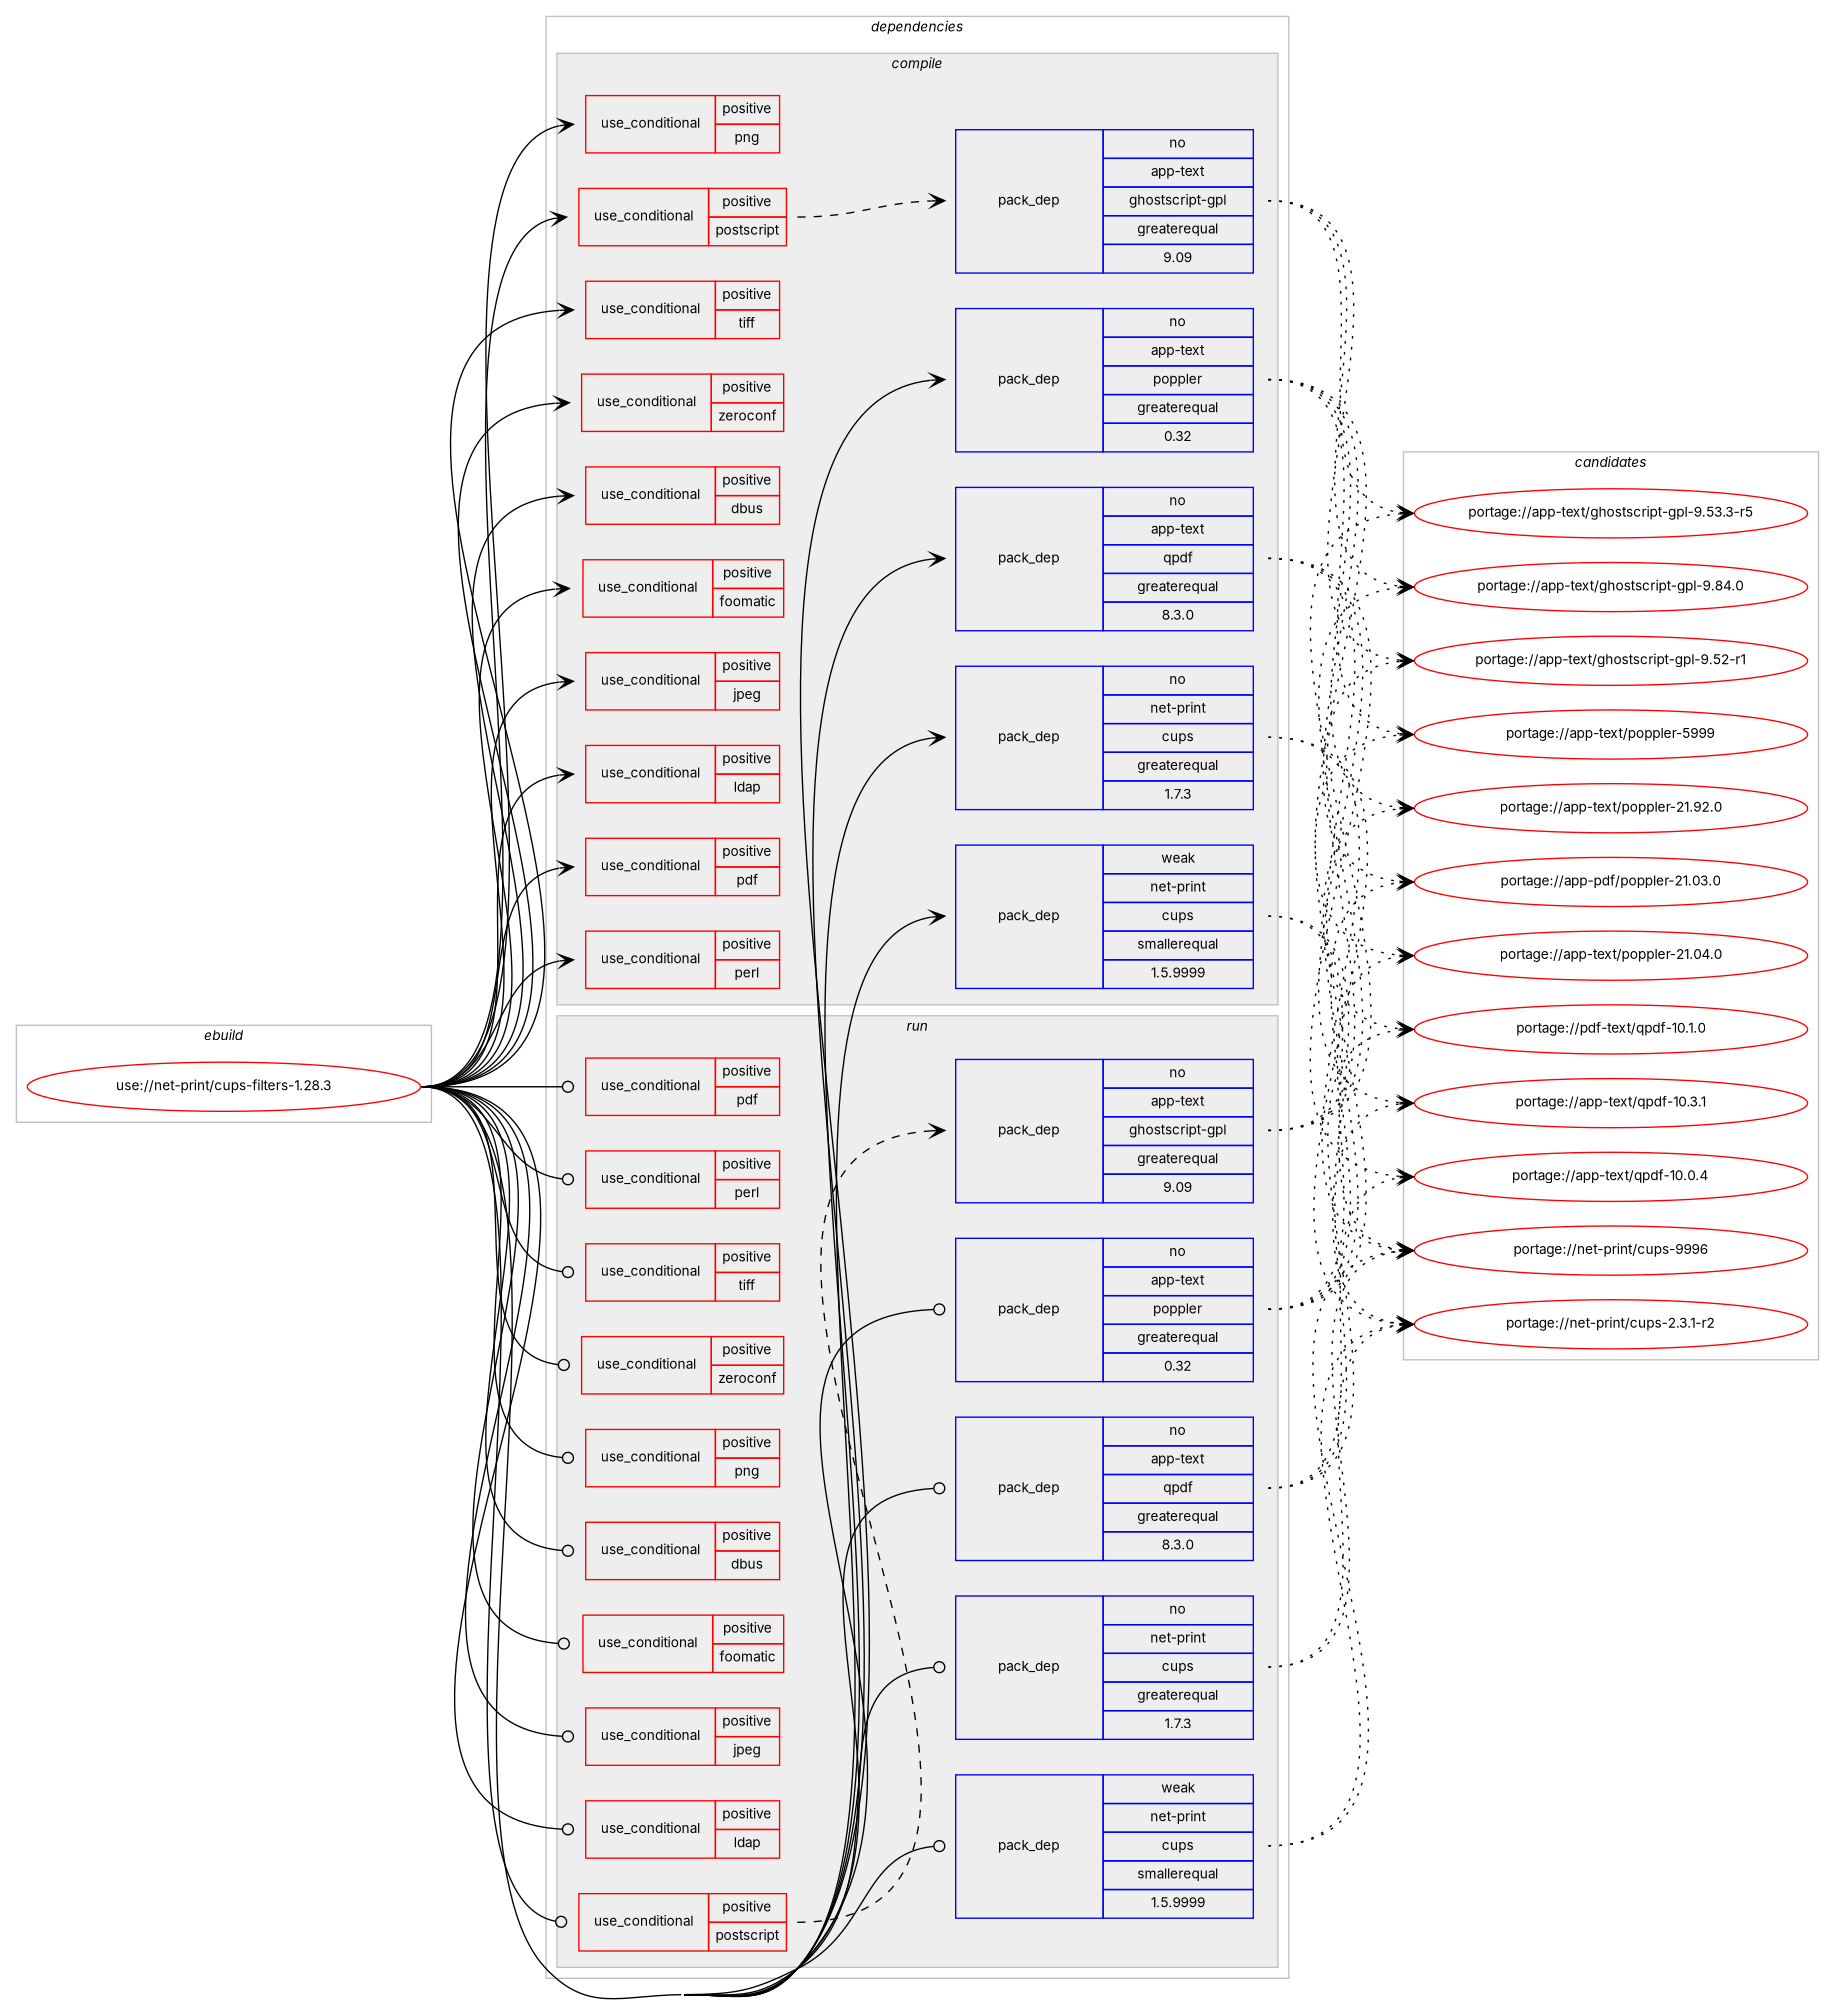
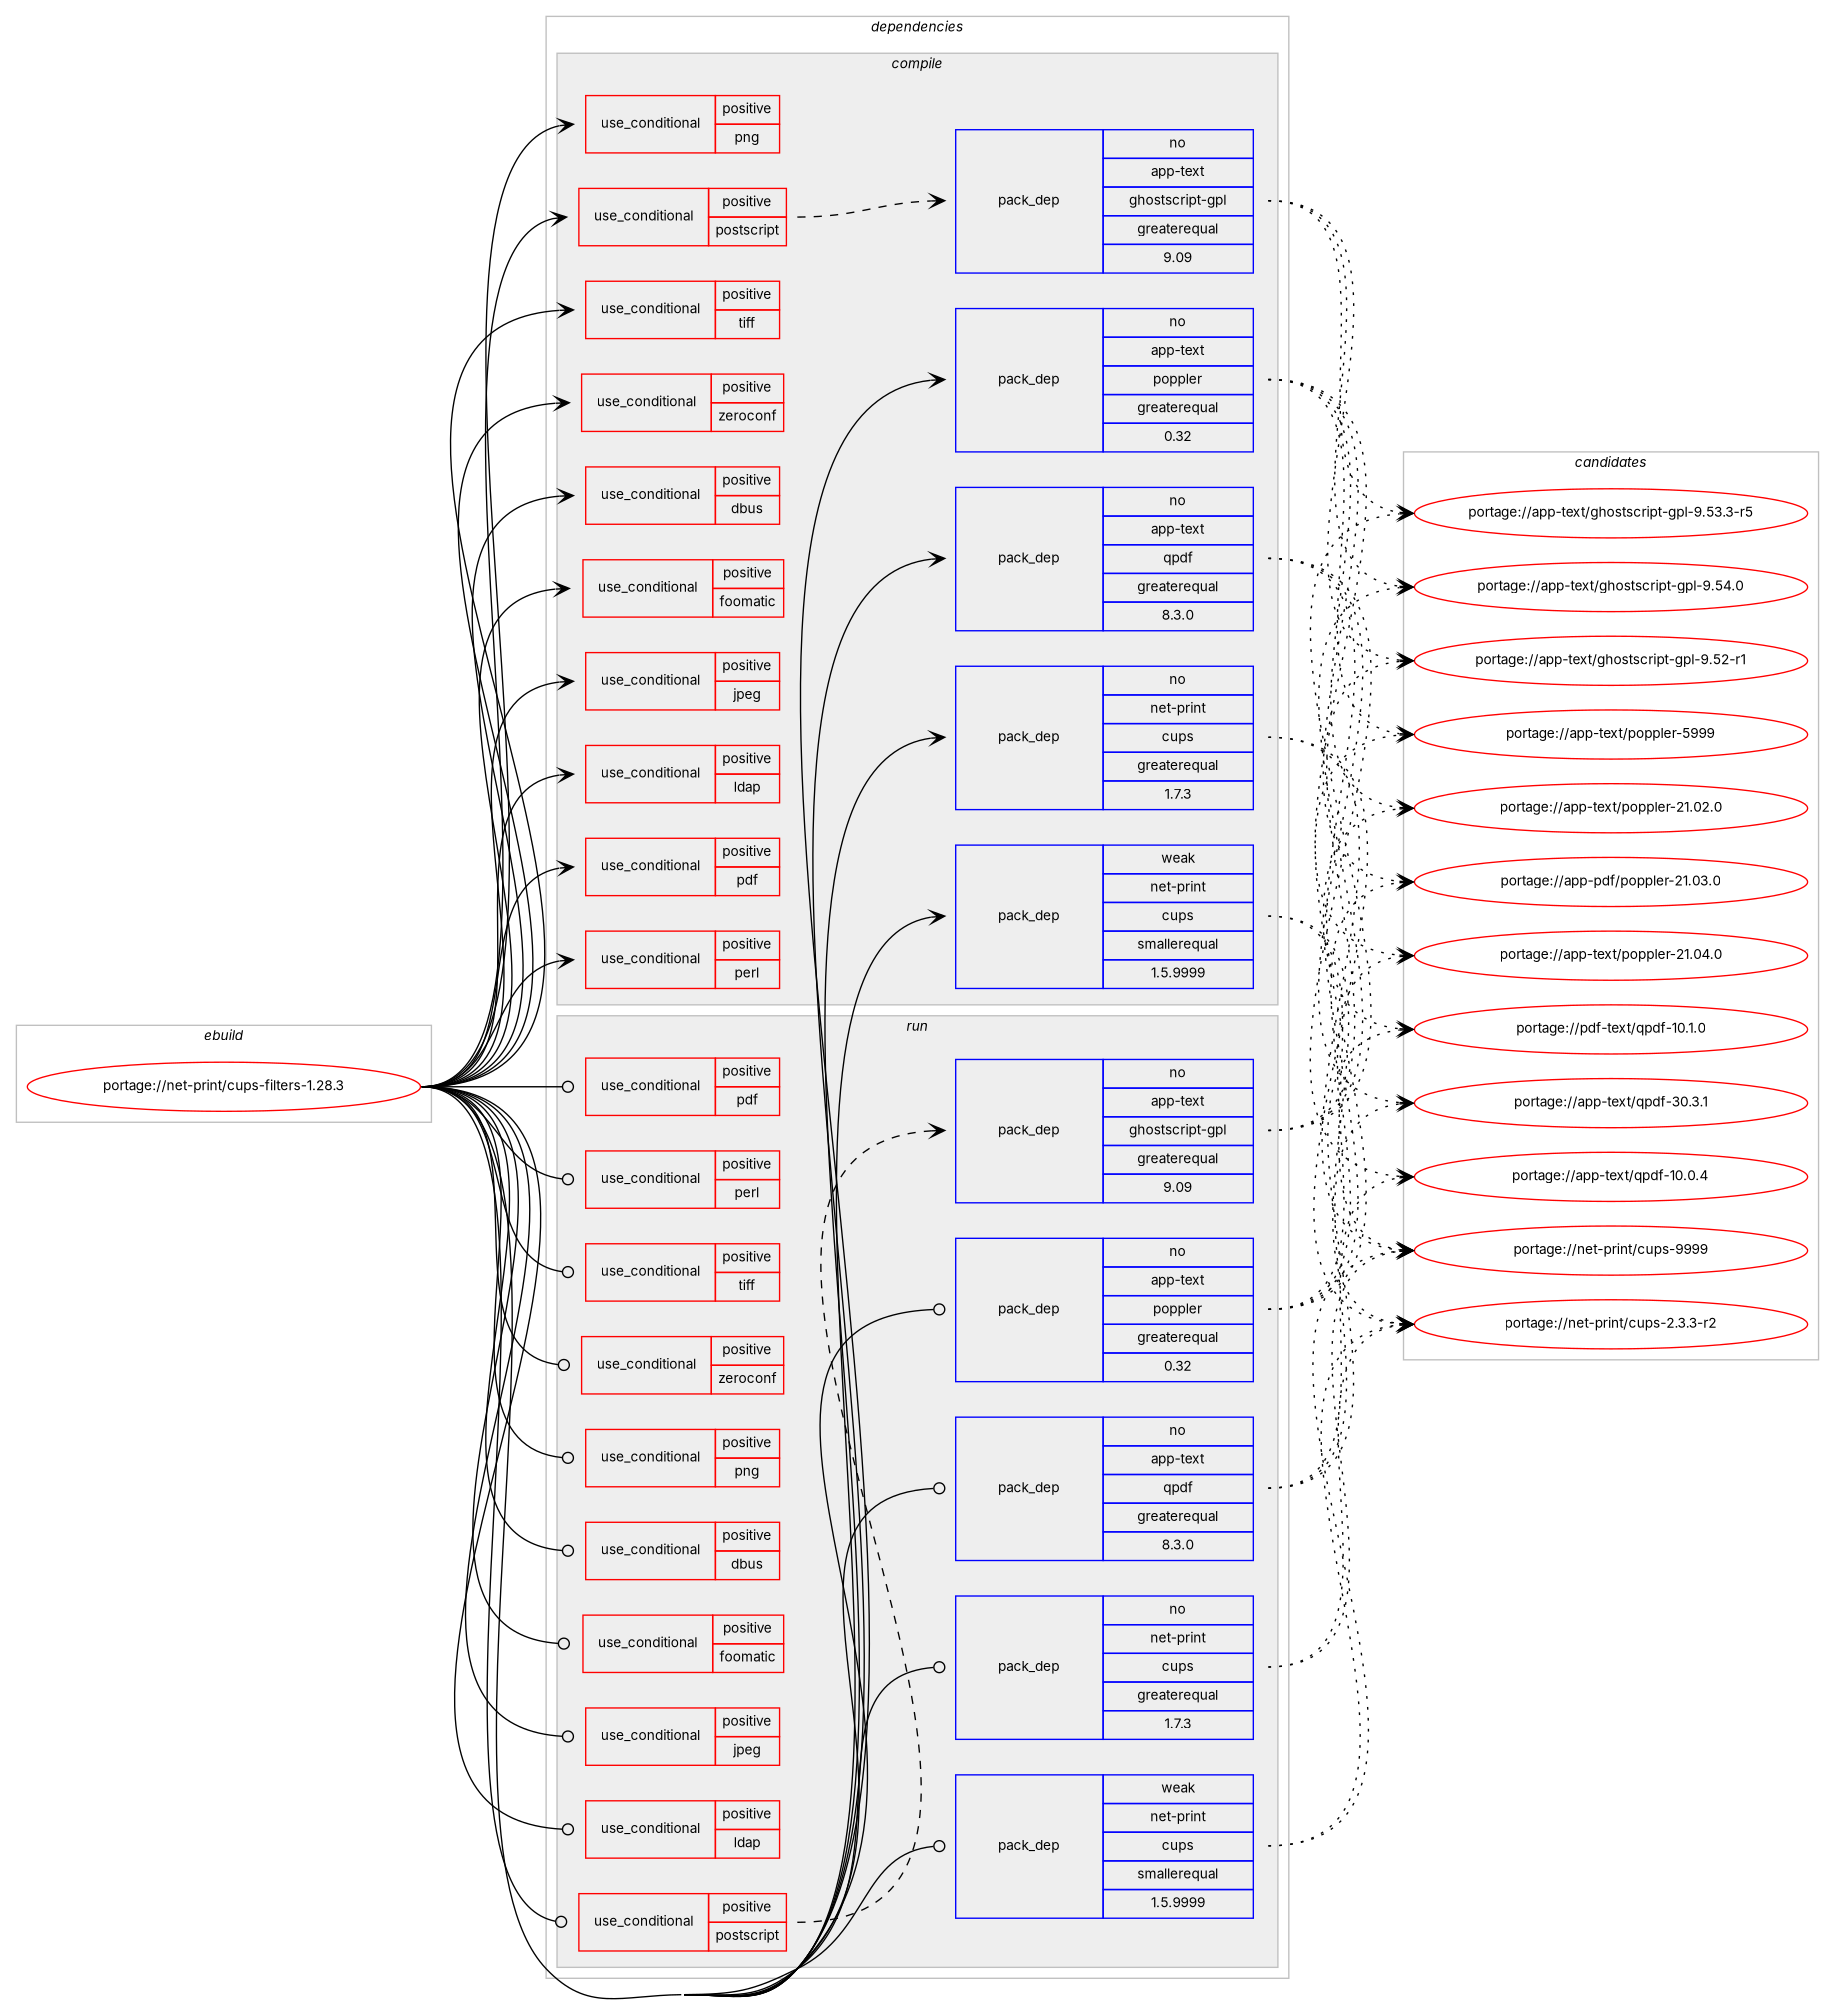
(1611, 587) -> (1611, 587)
(1611, 808) -> (1611, 808)
(224, 1087) -> (224, 1087)
(1611, 1103) -> (1611, 1103)
(1611, 1251) -> (1611, 1251)
(1611, 1324) -> (1611, 1324)
